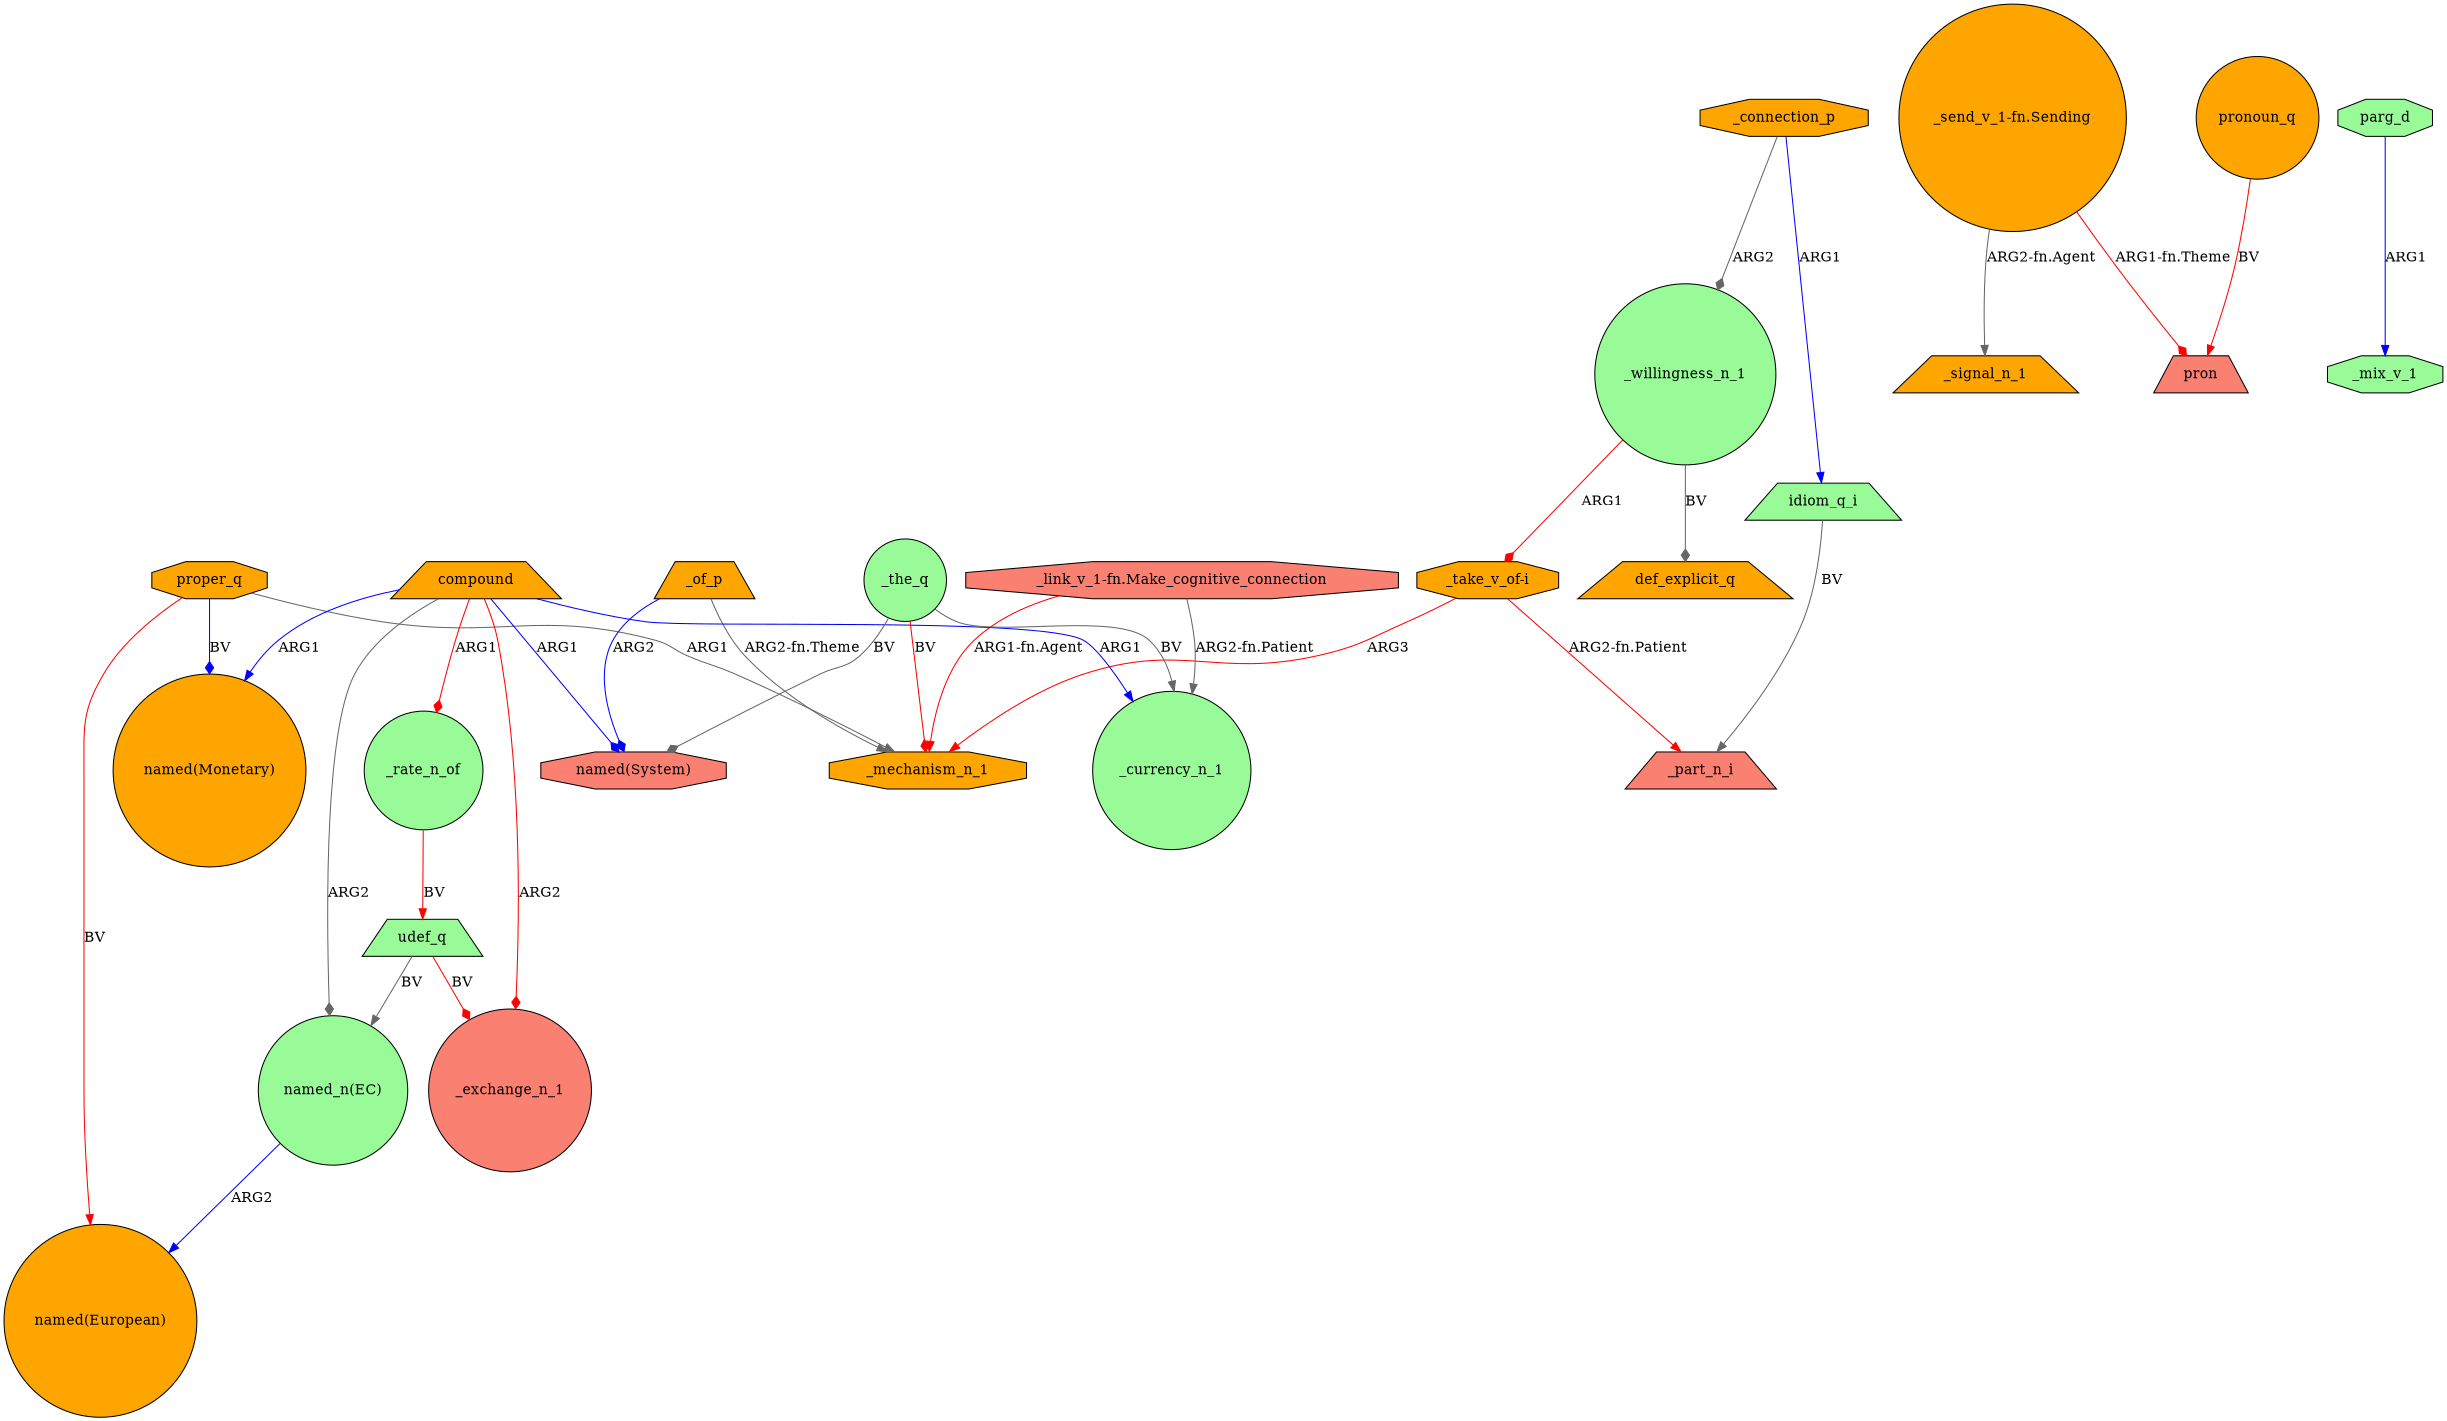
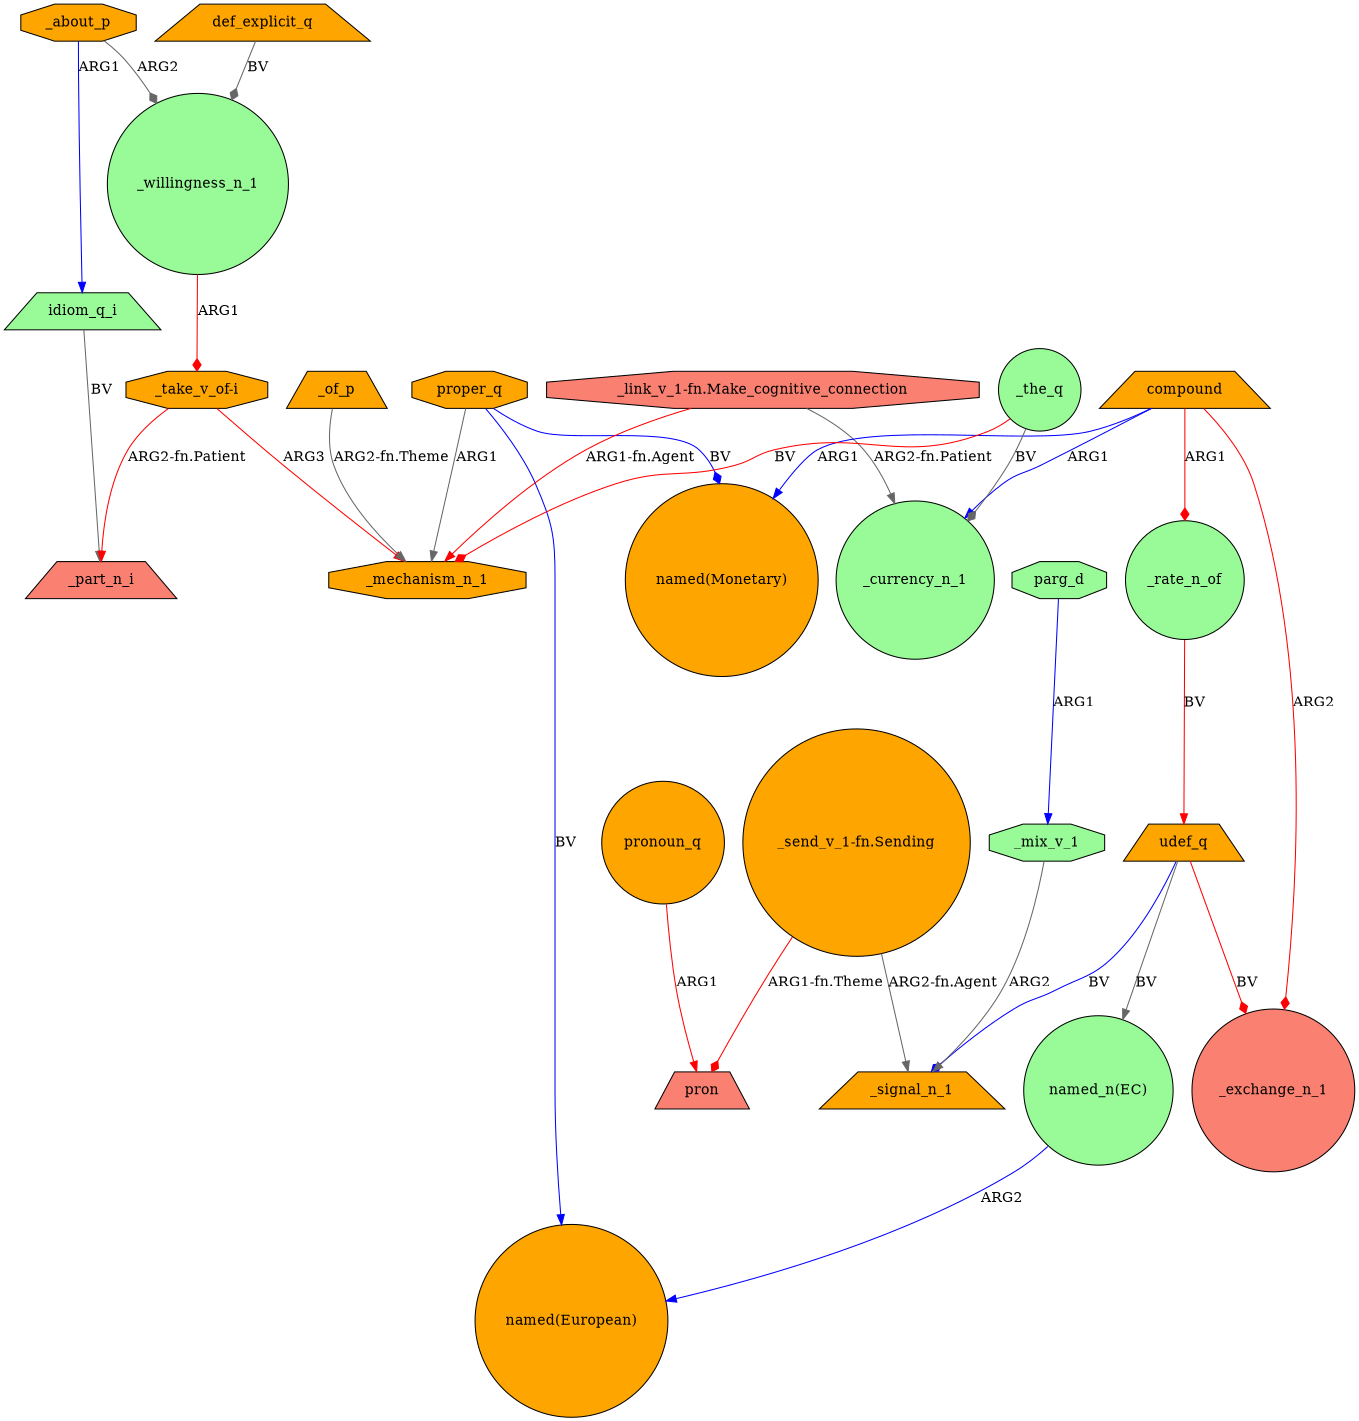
(1784, 118) -> (79, 23)
(2249, 258) -> (698, 983)
(1685, 507) -> (246, 65)
(1065, 626) -> (1004, 472)
(634, 770) -> none
(333, 780) -> none
(84, 887) -> (555, 802)
(423, 938) -> (1184, 843)
none -> (1011, 973)
none -> (1076, 981)
